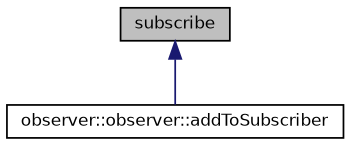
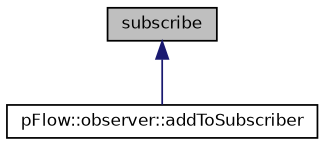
(175, 121) -> (162, 121)
